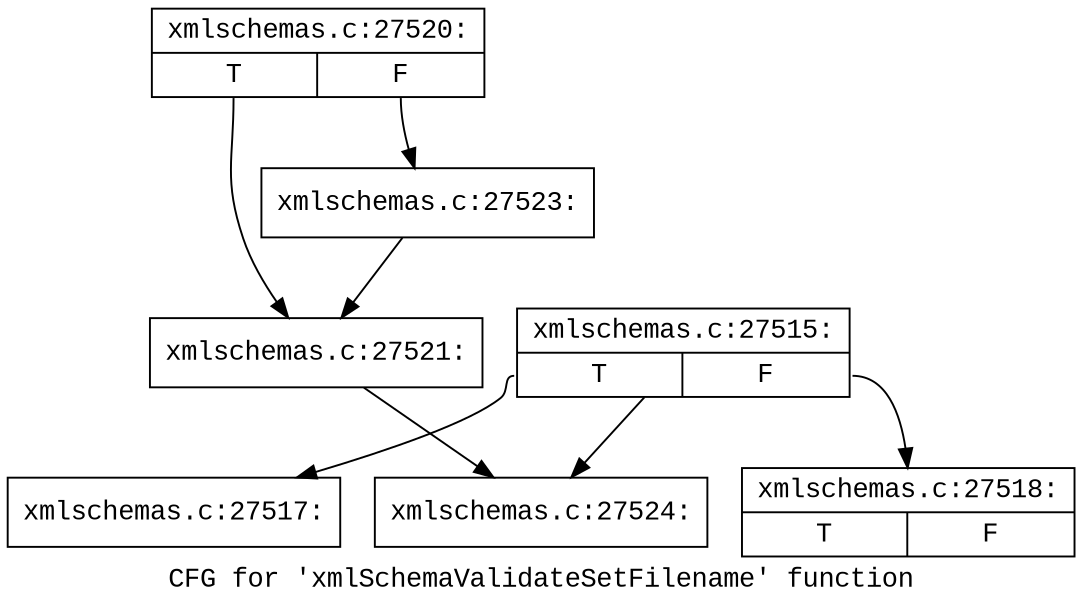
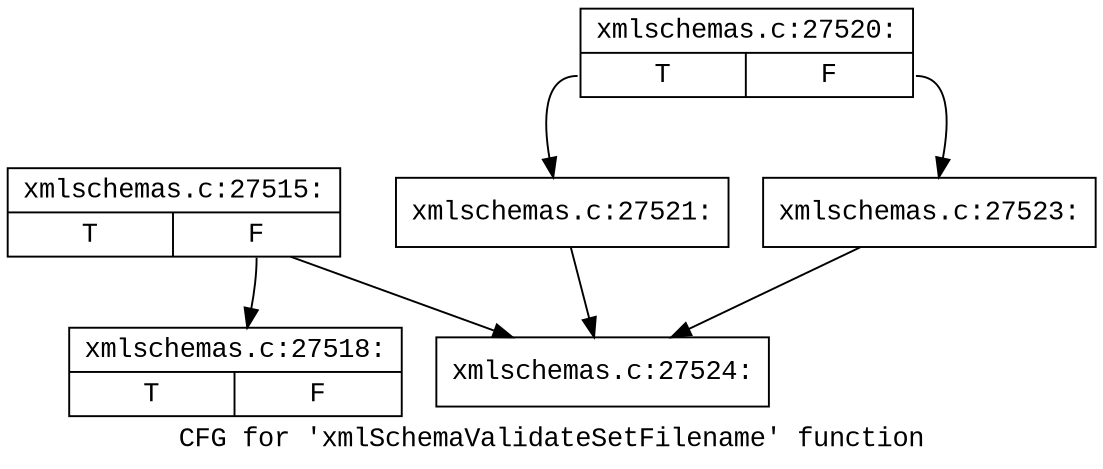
(378, 270) -> (774, 288)
(174, 512) -> none
